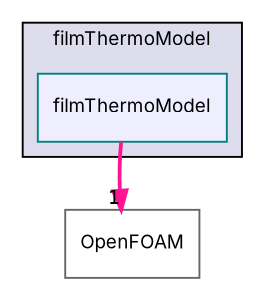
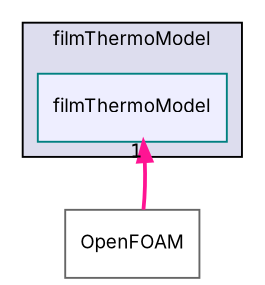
(120, 169) -> (145, 185)
